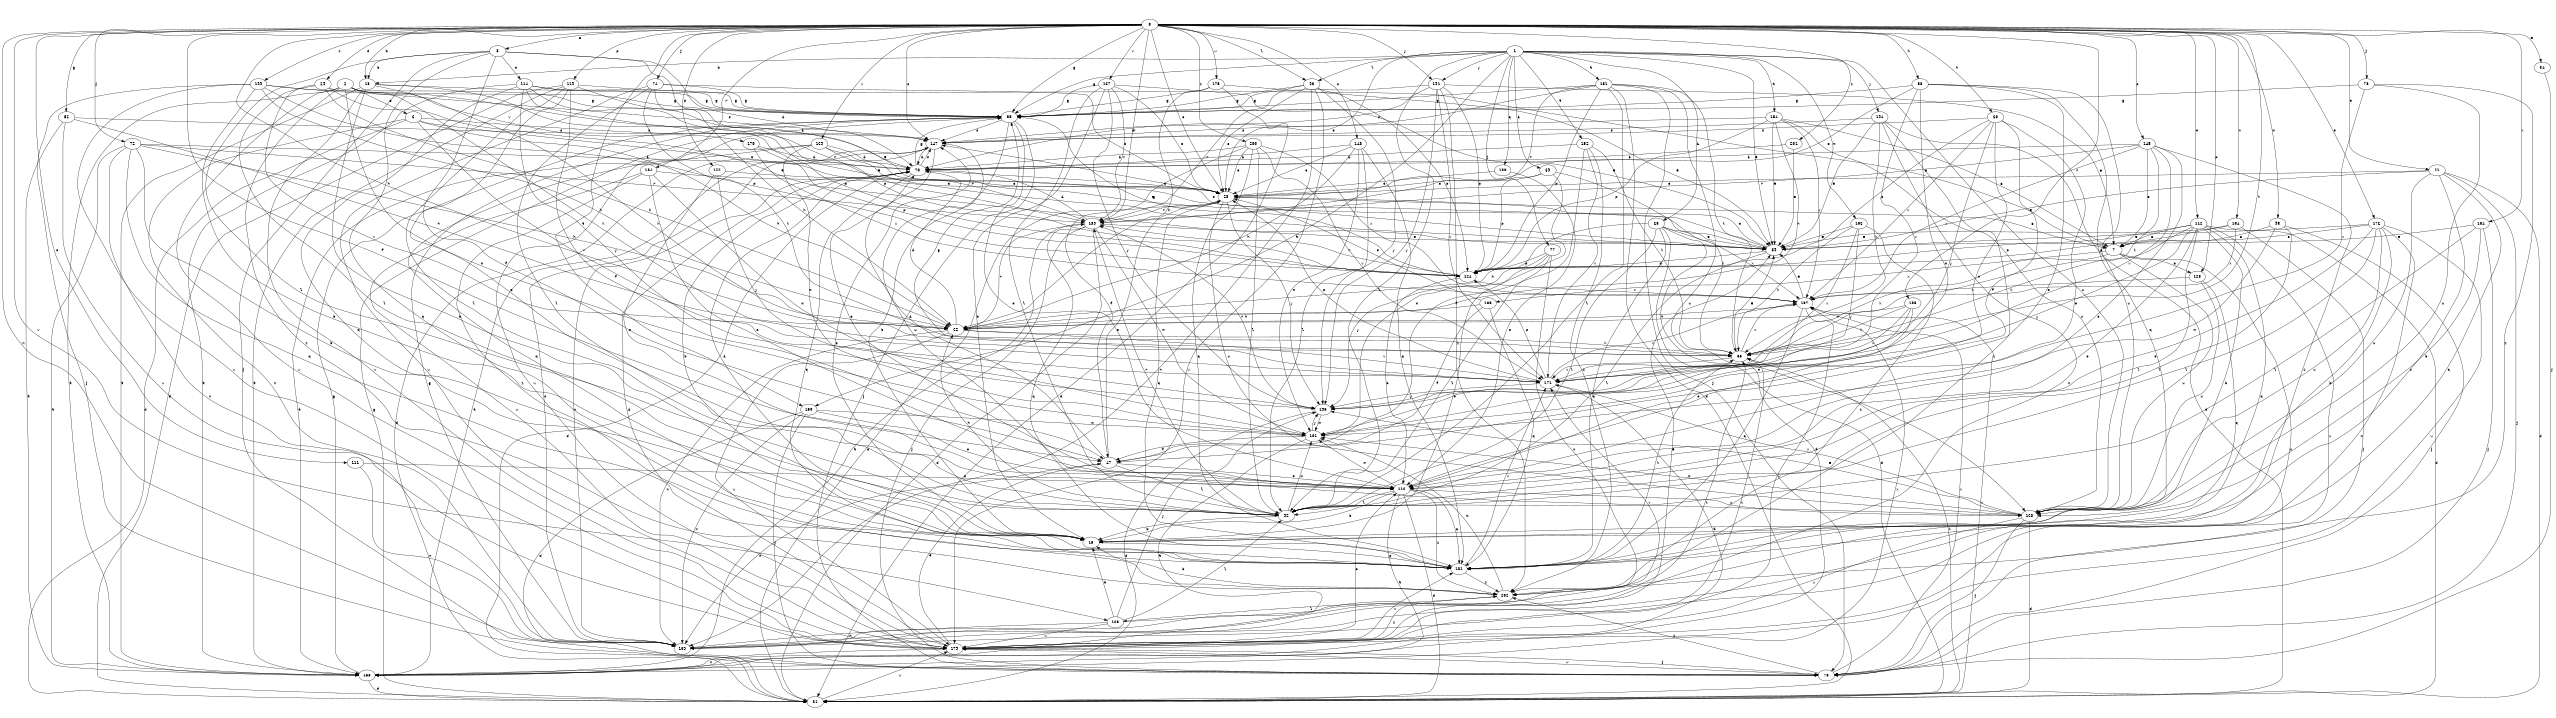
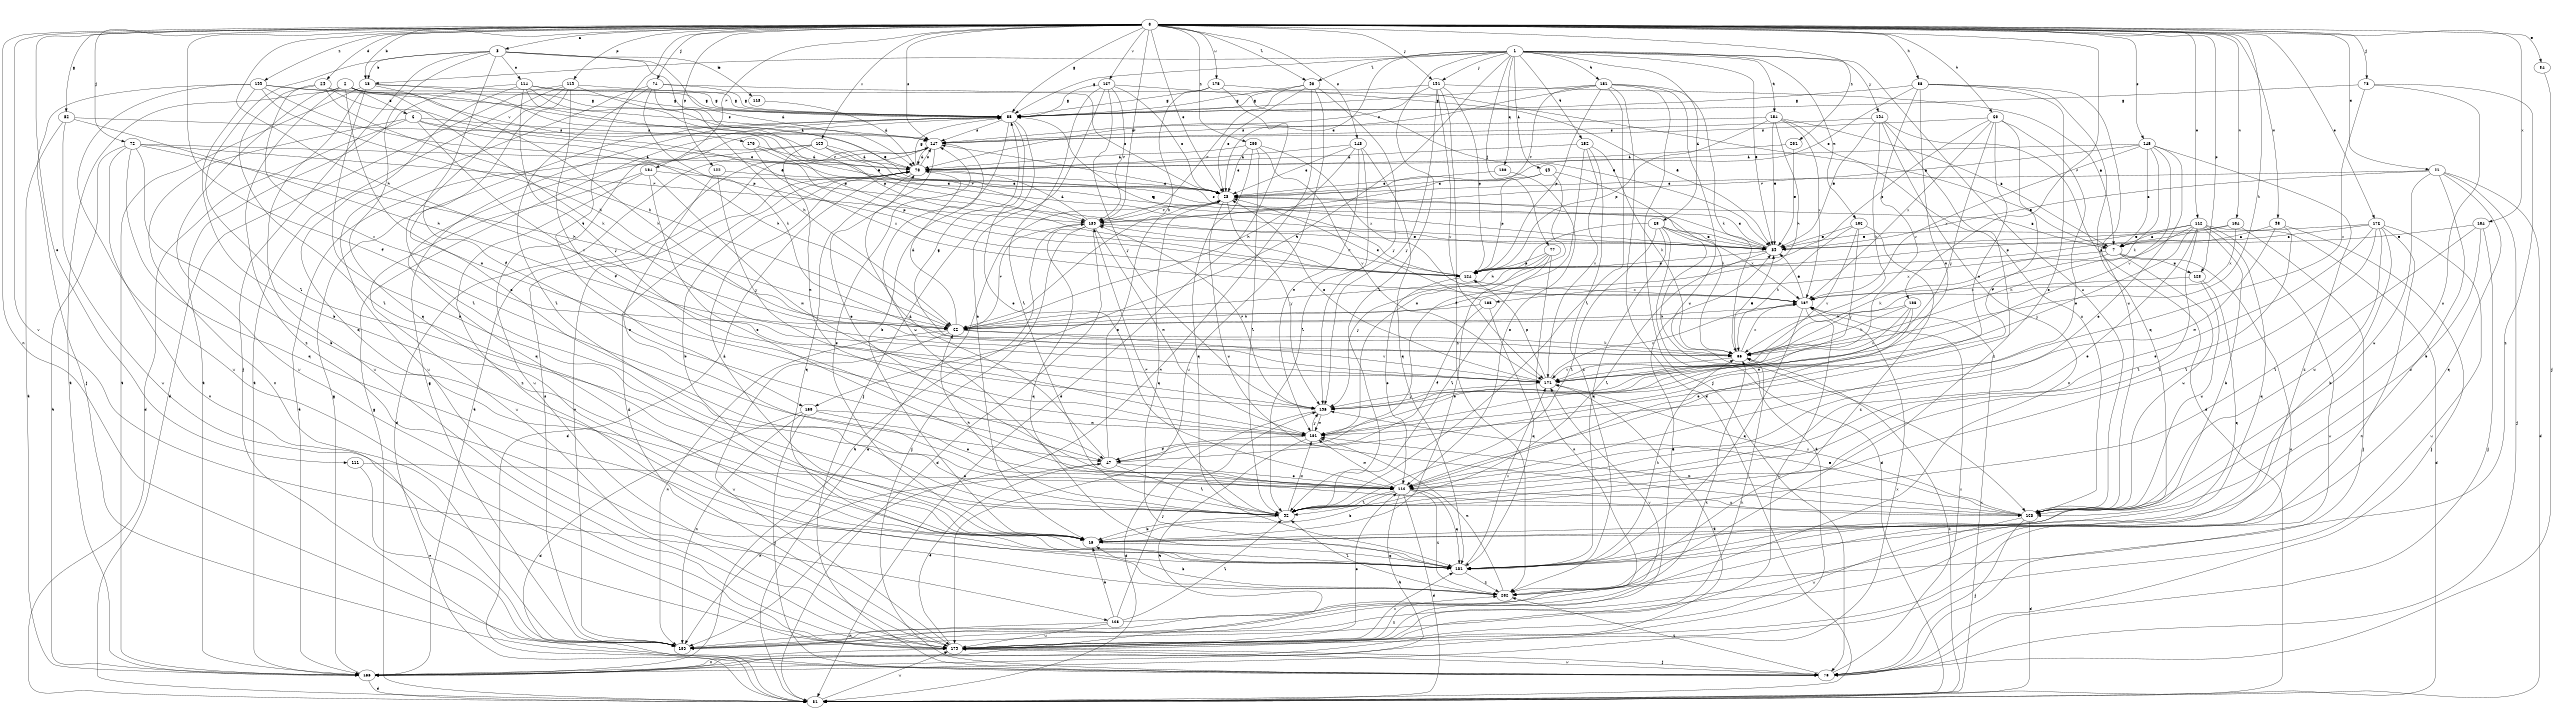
none -> (757, 101)
(1422, 154) -> none
(1077, 272) -> none
(1312, 607) -> (1390, 573)
